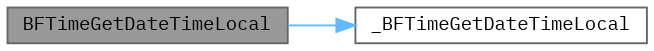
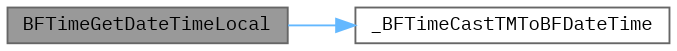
(501, 25) -> (512, 25)
